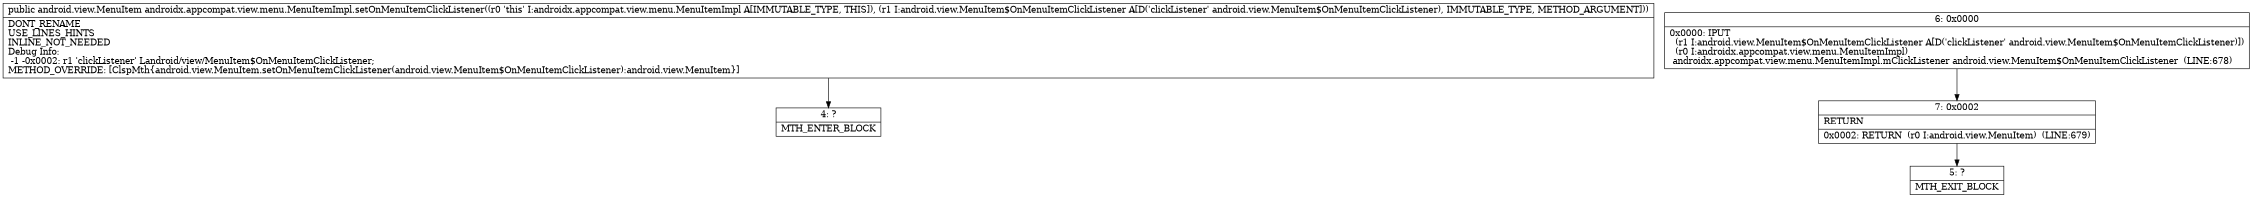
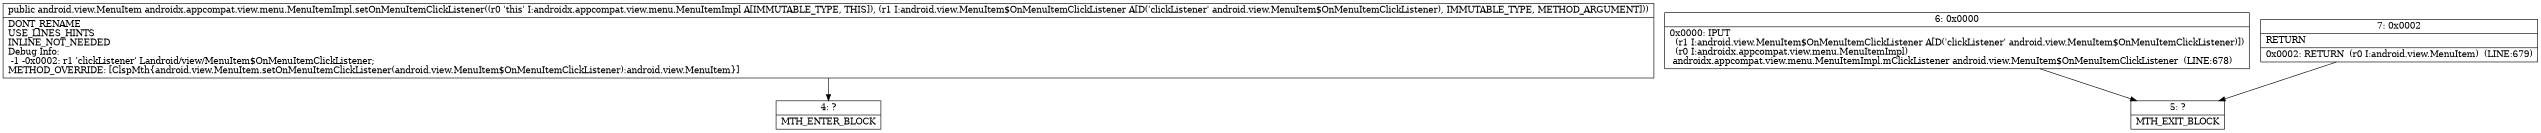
(1957, 82) -> (2085, 84)
